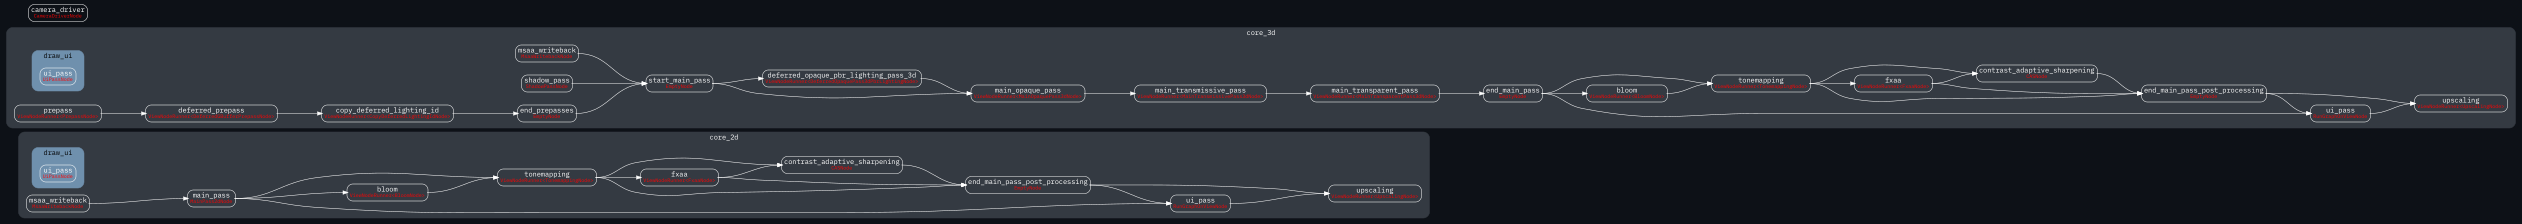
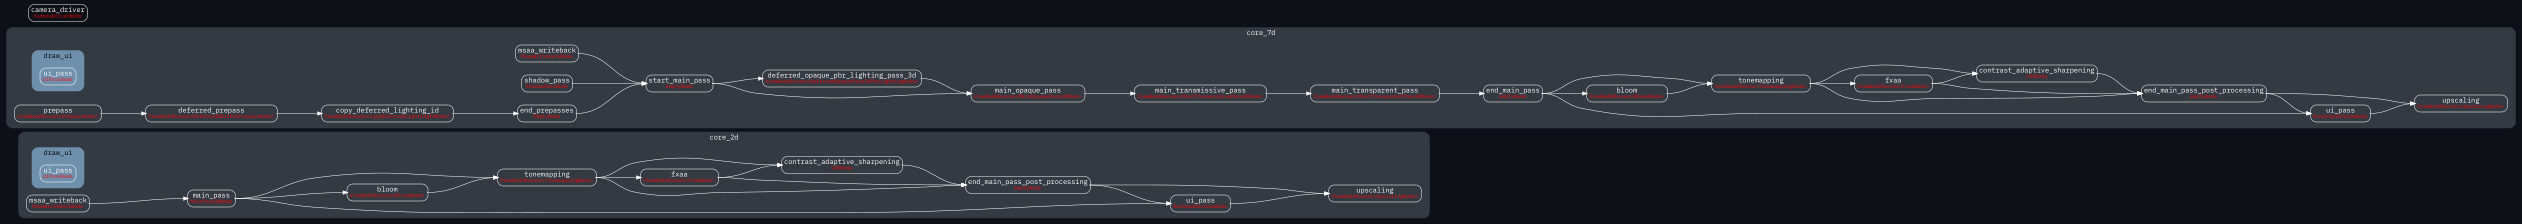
(1261, 33) -> (1261, 33)
